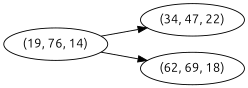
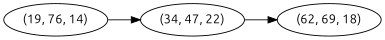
(120, 56) -> (256, 20)
